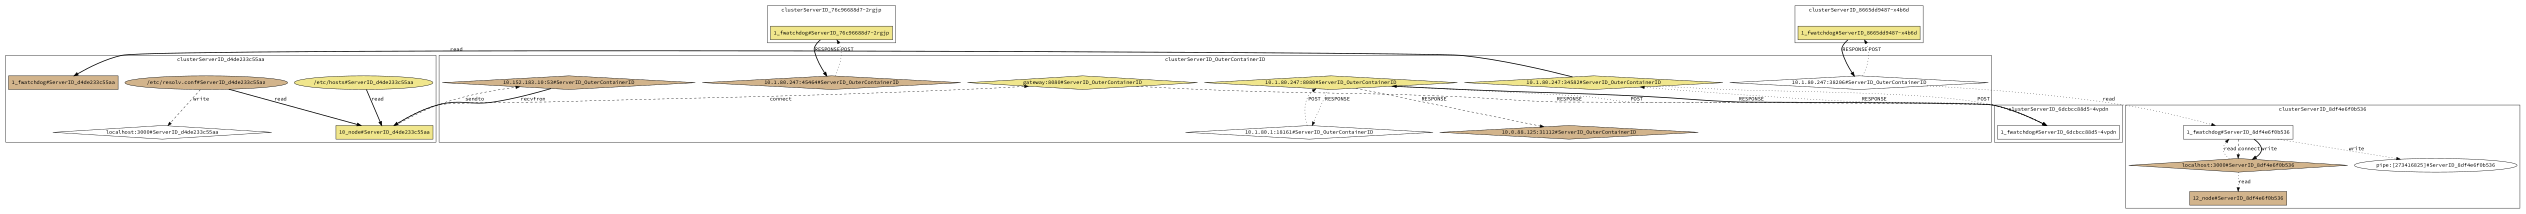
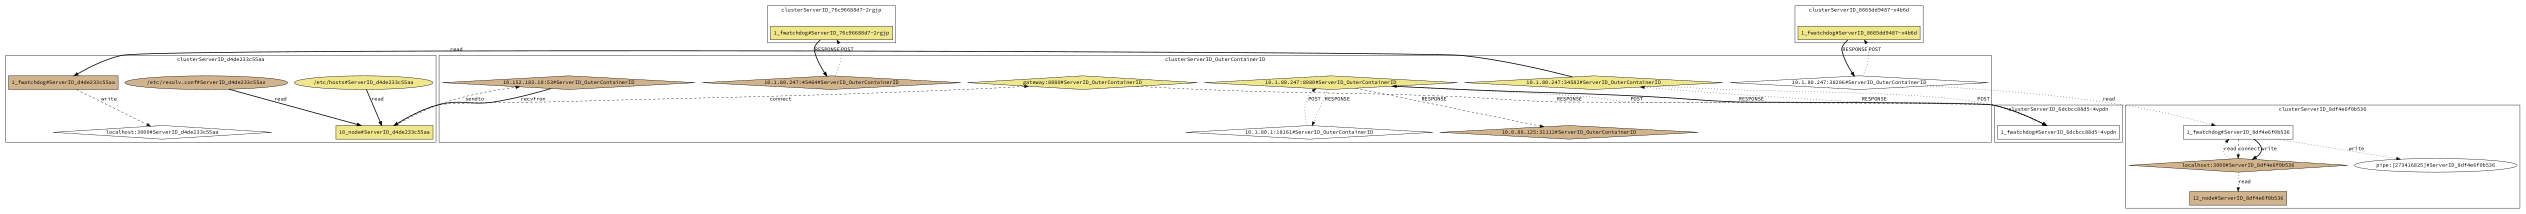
(185, 106) -> (112, 107)
